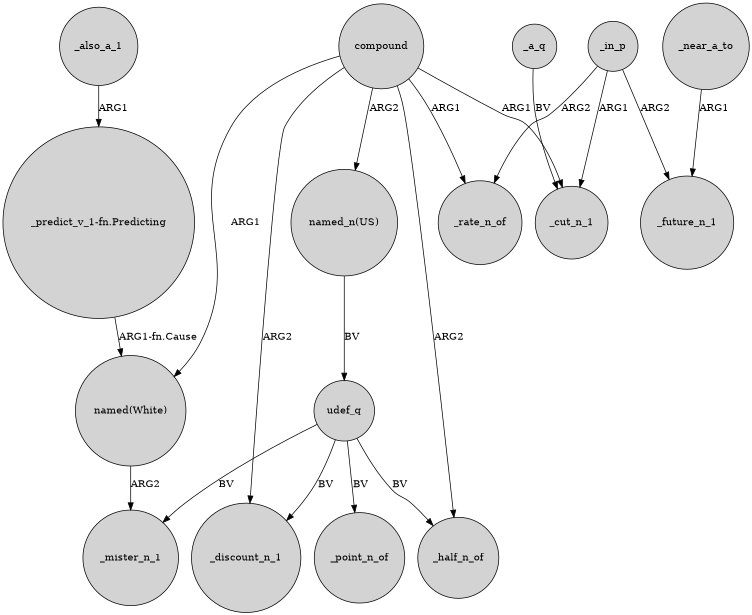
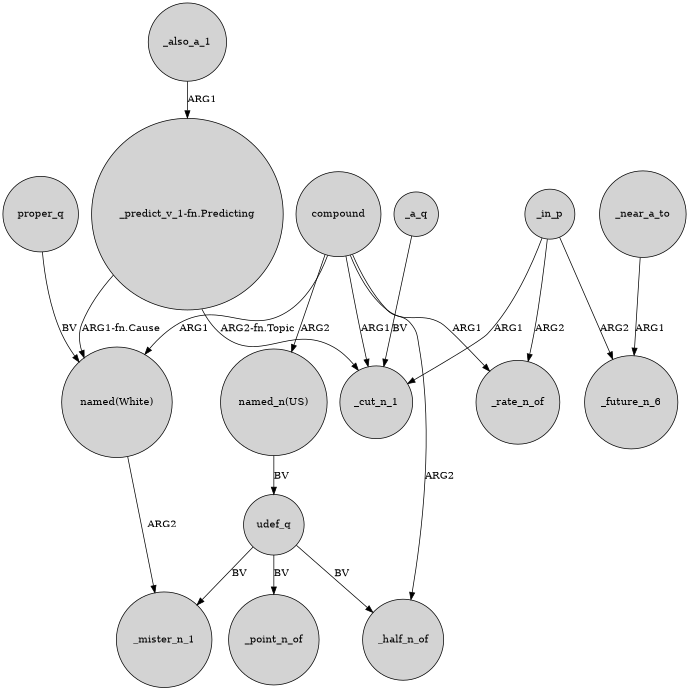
none -> (41, 214)
(687, 223) -> (631, 402)
none -> (274, 344)
(246, 558) -> none
